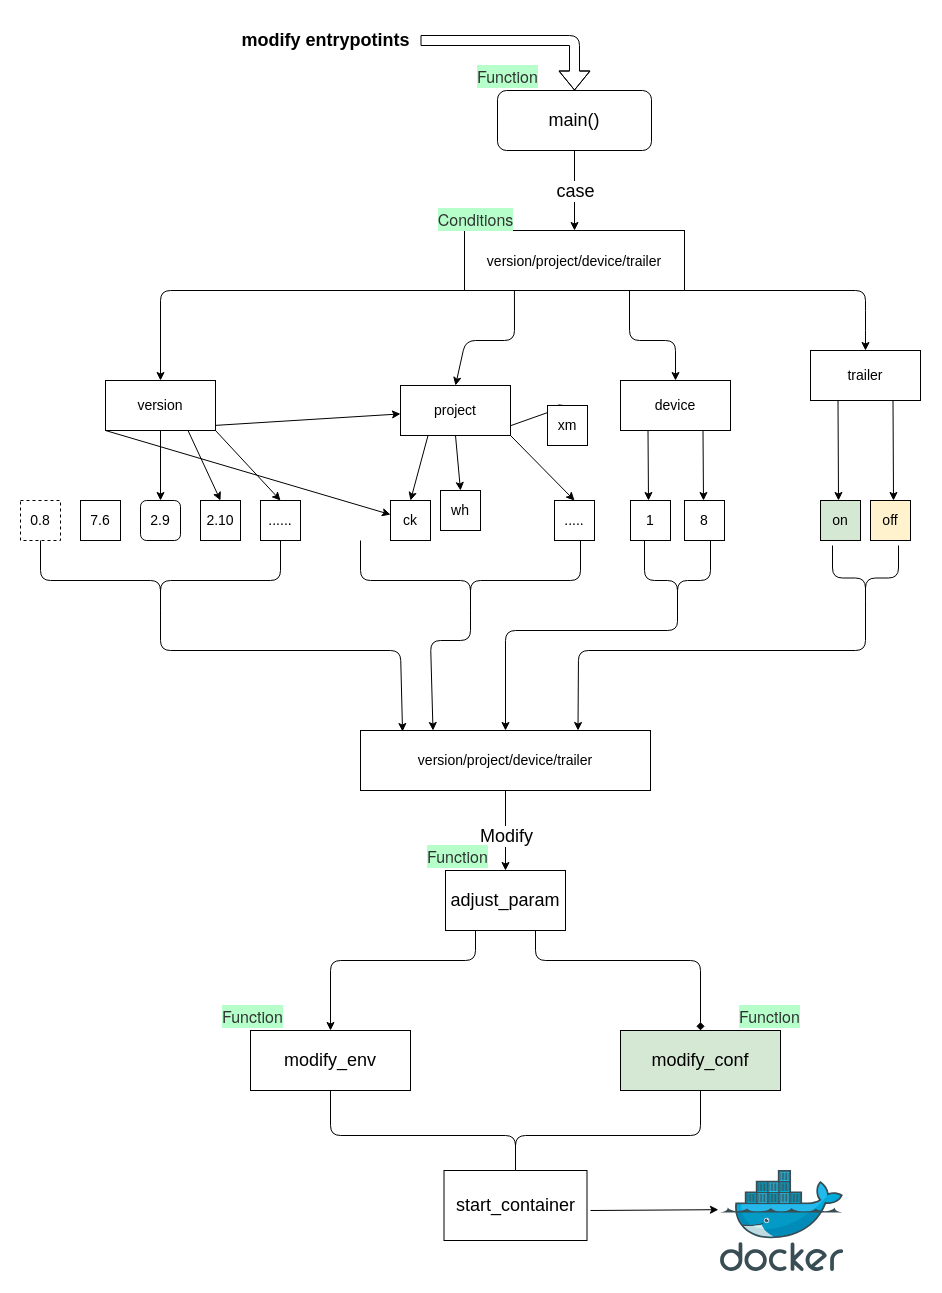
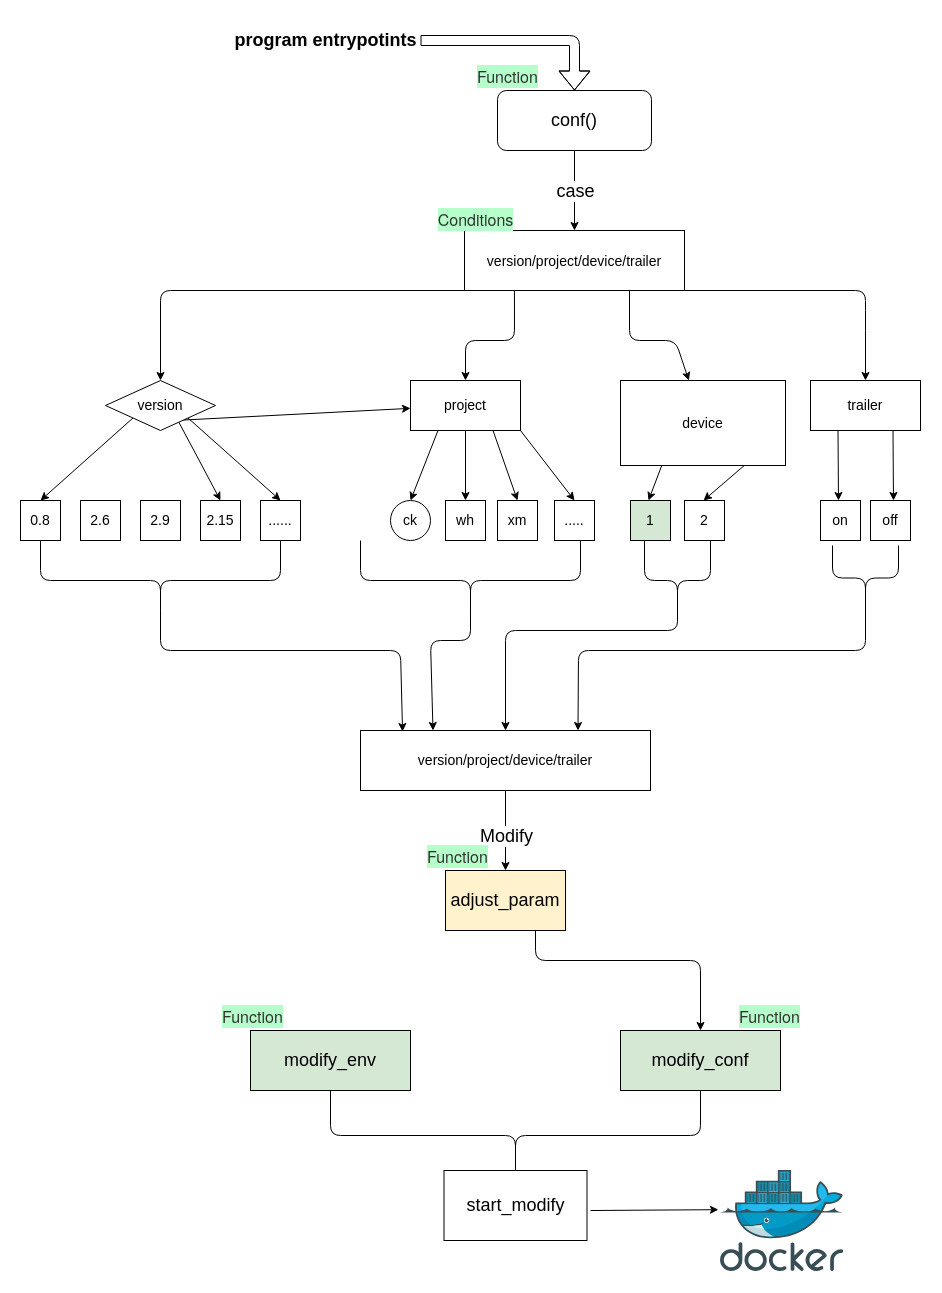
(326, 41) -> (326, 41)
(575, 121) -> (575, 121)
(866, 376) -> (866, 406)
(161, 406) -> (161, 406)
(676, 406) -> (703, 423)
(456, 411) -> (466, 406)
(568, 426) -> (518, 521)
(161, 448) -> none
(175, 451) -> (90, 457)
(461, 511) -> (466, 521)
(41, 521) -> (41, 521)
(101, 521) -> (101, 521)
(161, 521) -> (161, 521)
(221, 521) -> (221, 521)
(411, 521) -> (411, 521)
(651, 521) -> (651, 521)
(705, 521) -> (705, 521)
(841, 521) -> (841, 521)
(891, 521) -> (891, 521)
(506, 901) -> (506, 901)
(387, 961) -> none
(701, 1022) -> (701, 1022)
(331, 1061) -> (331, 1061)
(516, 1206) -> (516, 1206)
